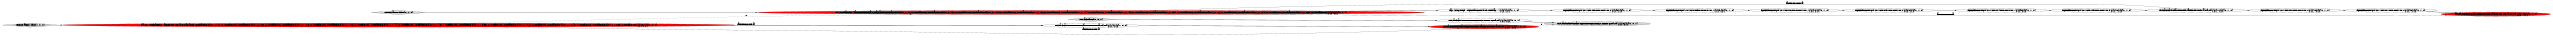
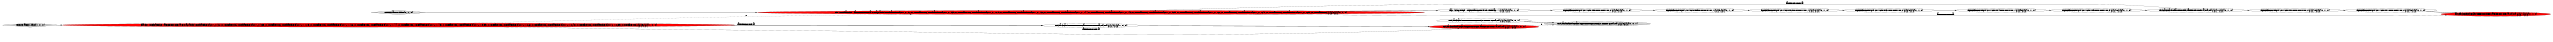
(1091, 19) -> none
